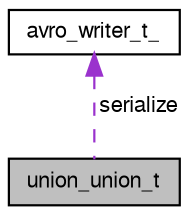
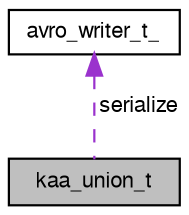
(94, 182) -> (94, 182)
